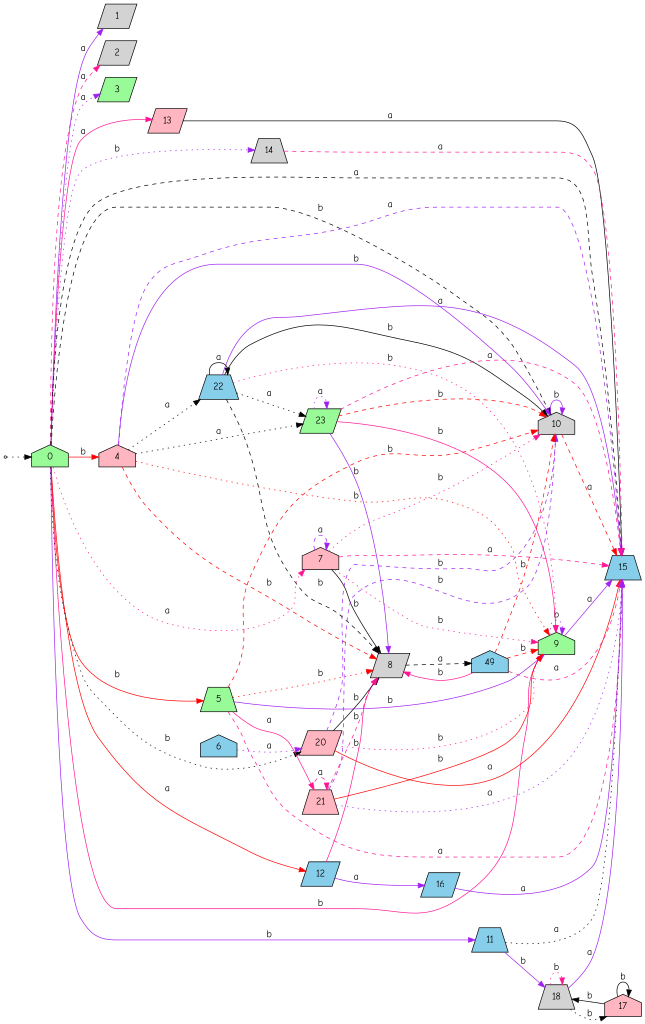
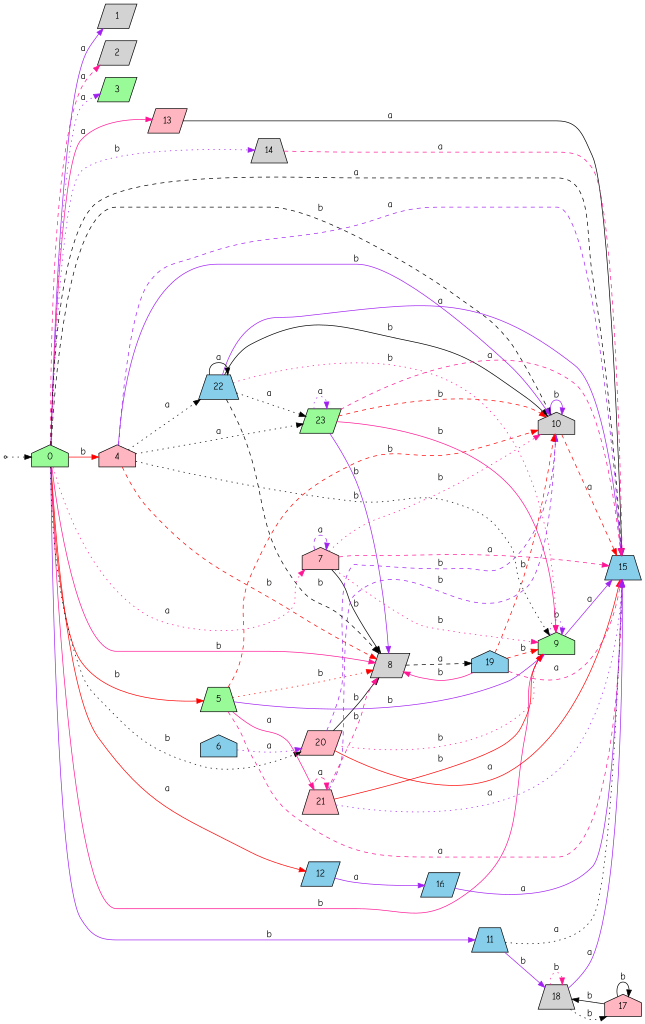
(376, 502) -> (376, 502)
(490, 663) -> (490, 663)
(353, 773) -> (142, 651)
